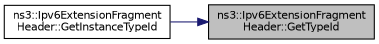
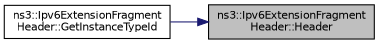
(291, 22) -> (291, 22)
